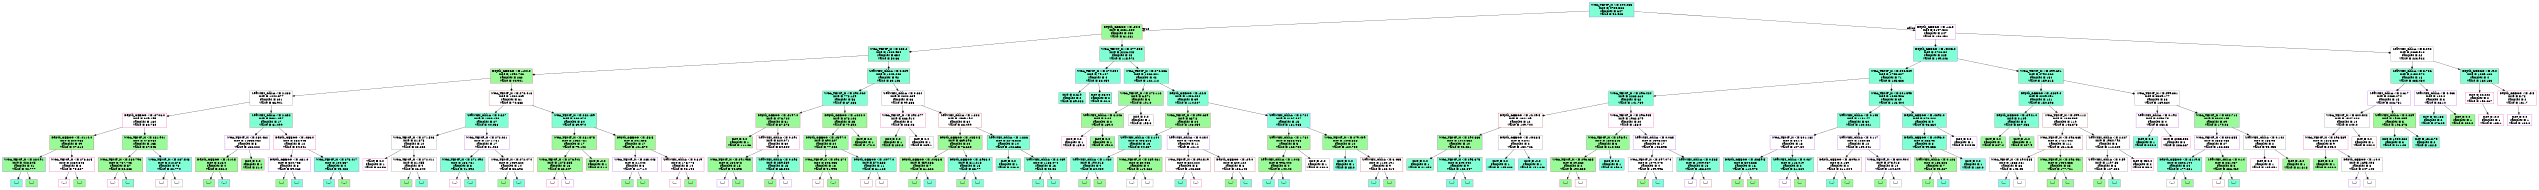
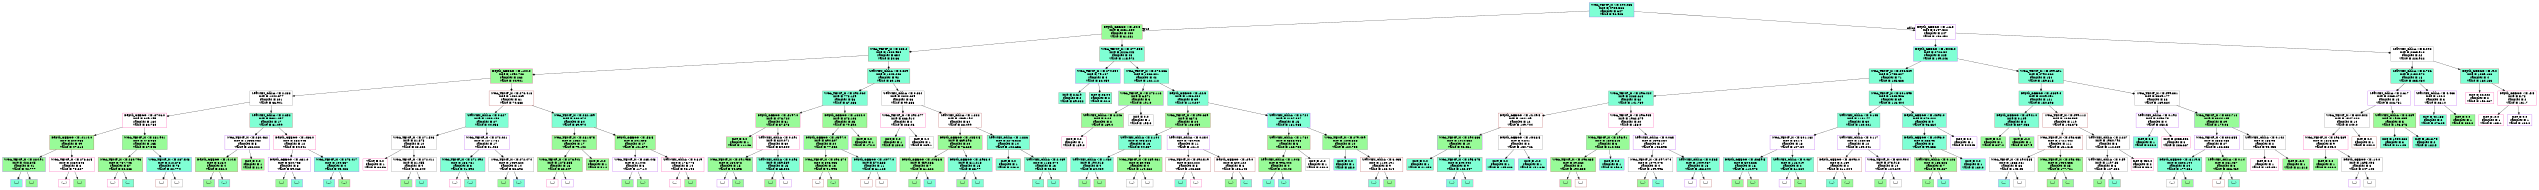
(2485, 108) -> (2504, 109)
(1102, 142) -> none
